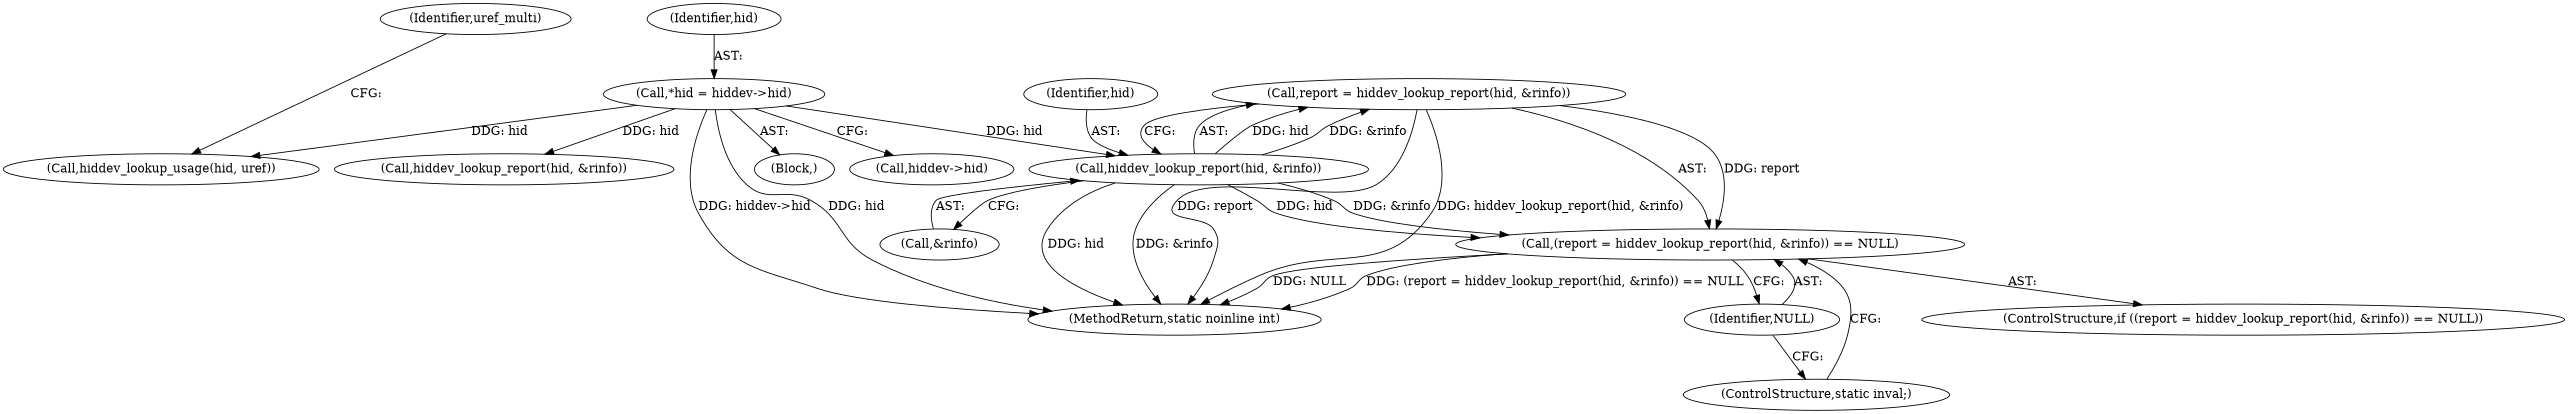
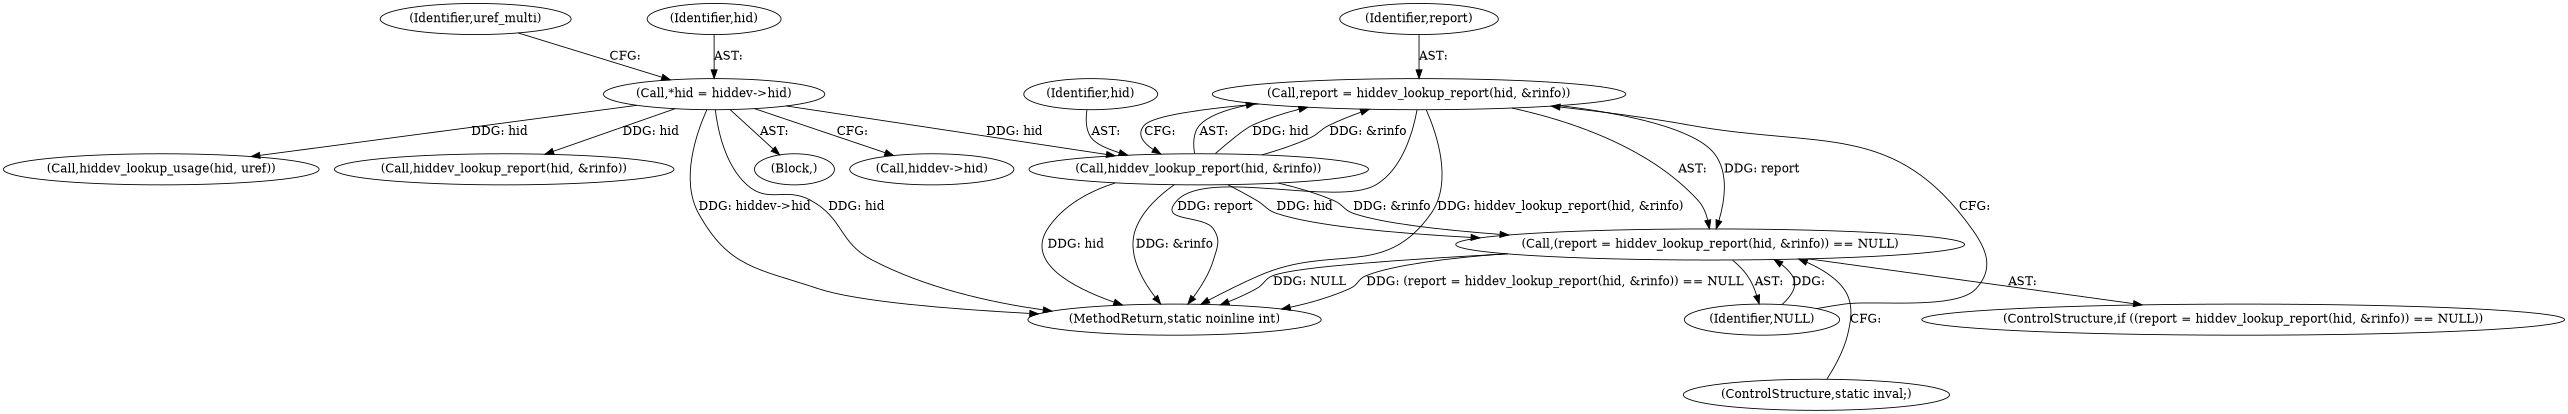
none -> (1419, 19)
(323, 92) -> (590, 55)
(940, 244) -> none
(1771, 282) -> (1771, 282)
(1810, 282) -> (1810, 282)
(1787, 354) -> (1892, 159)
